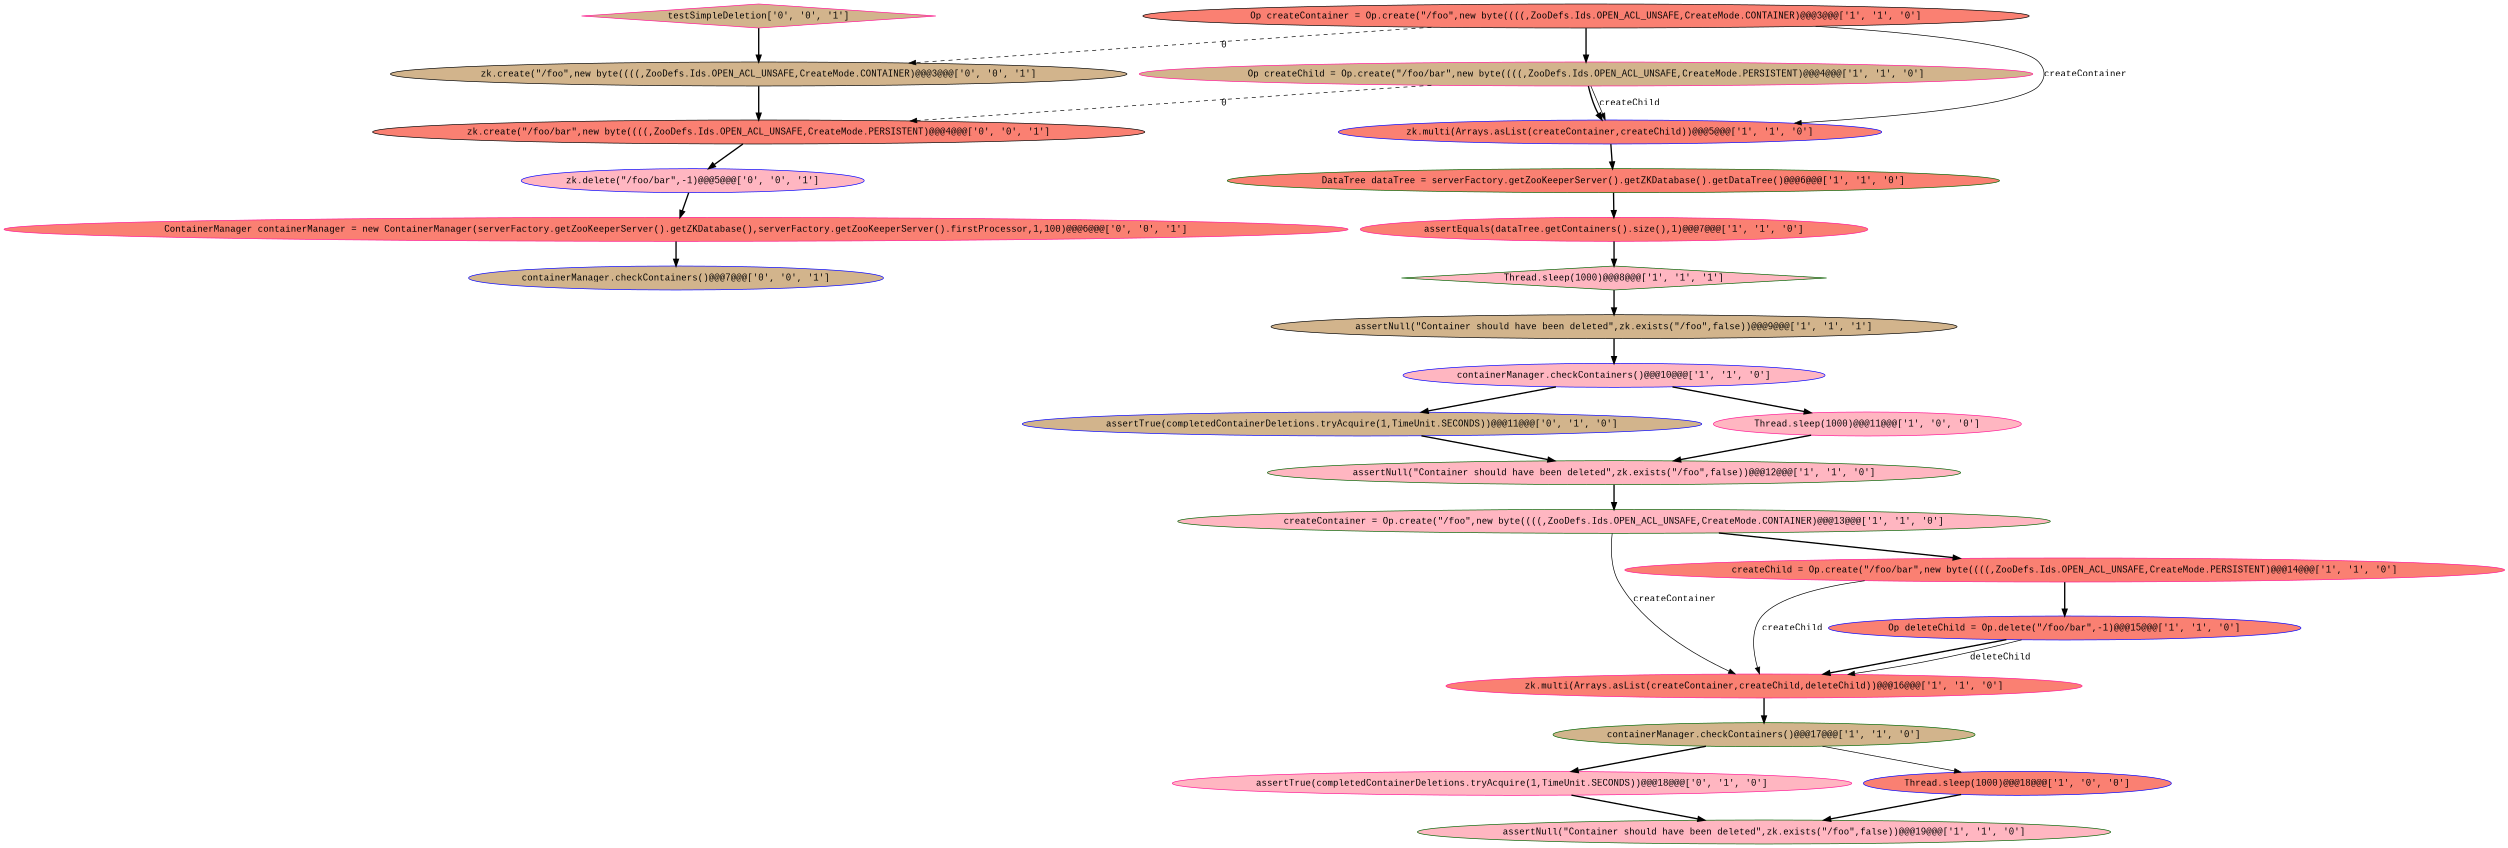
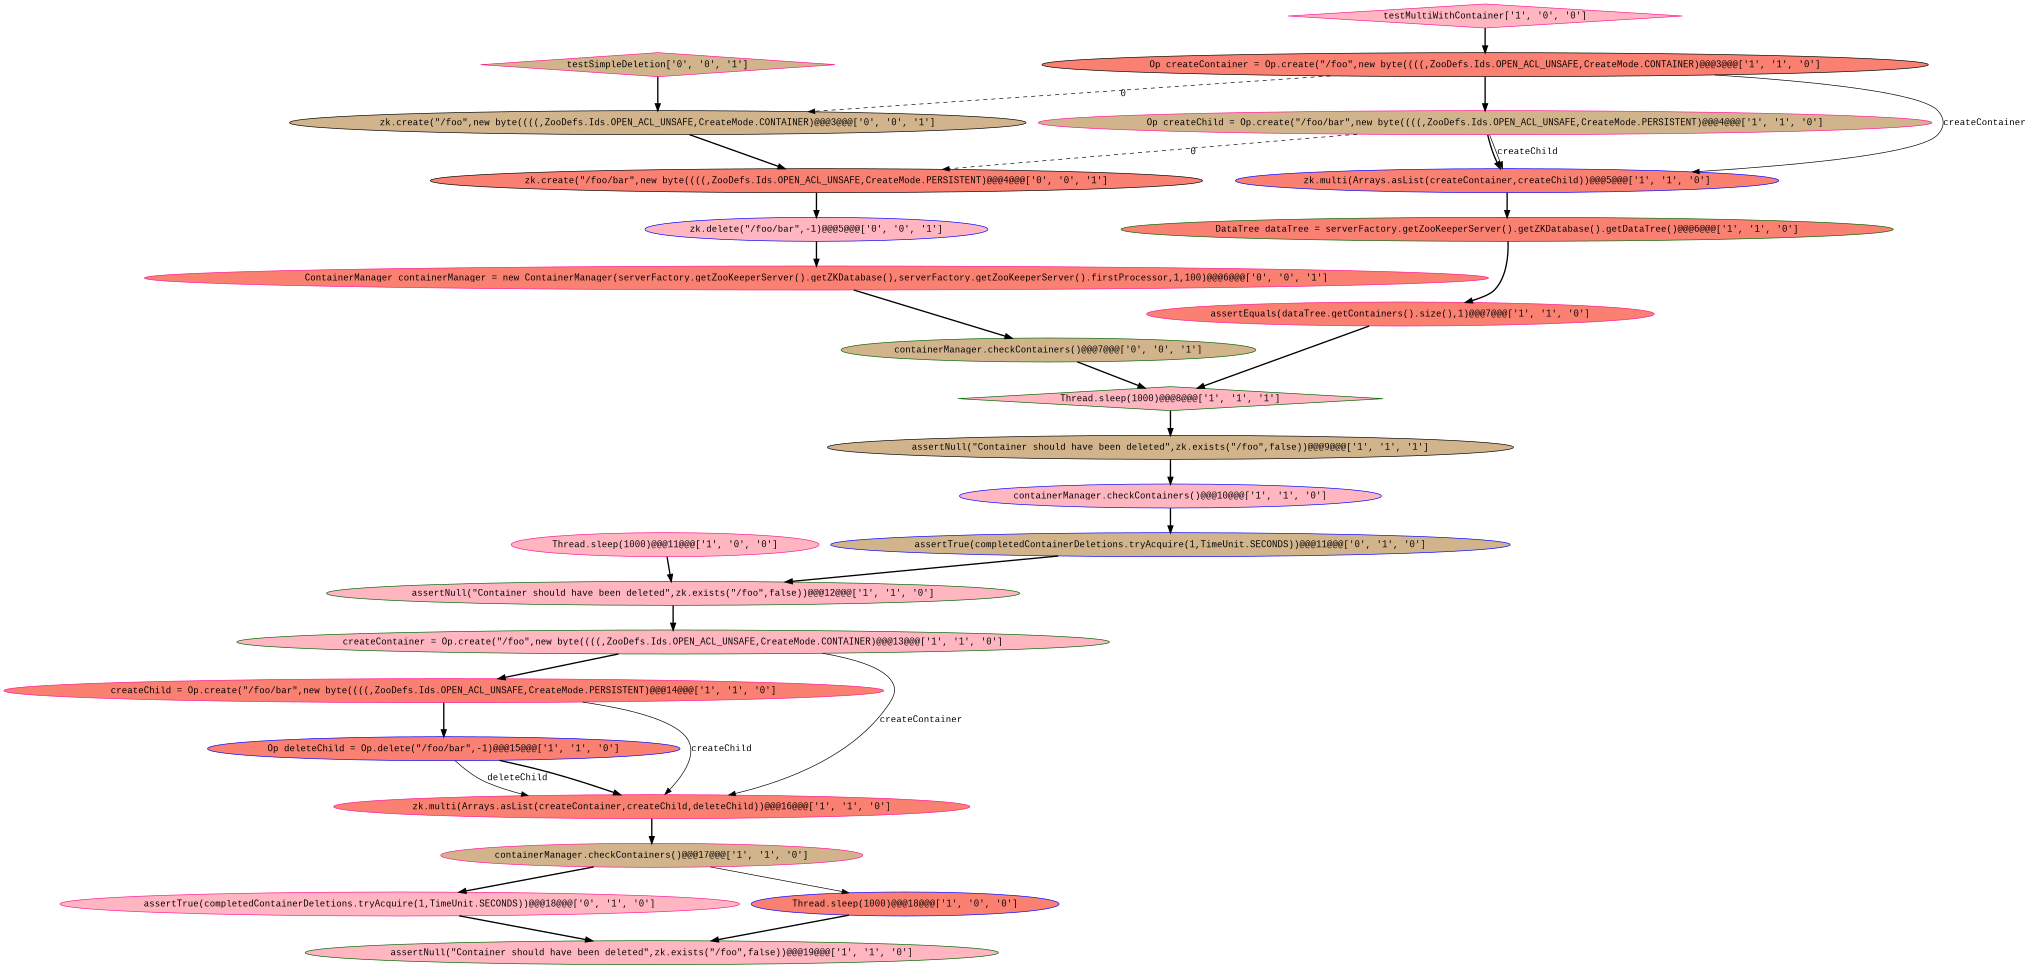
none -> (1485, 16)
(676, 278) -> (1048, 350)
none -> (1108, 374)
(1738, 399) -> none
(1764, 735) -> (652, 855)
